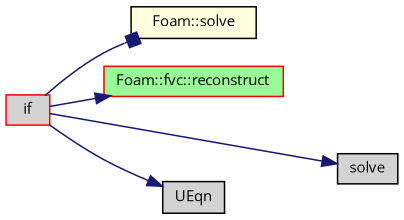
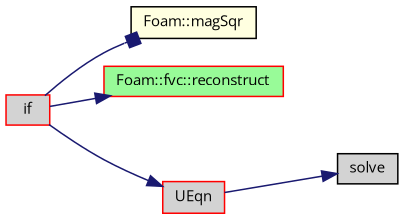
(194, 23) -> (194, 23)
(186, 137) -> (273, 184)
(194, 197) -> (194, 197)
